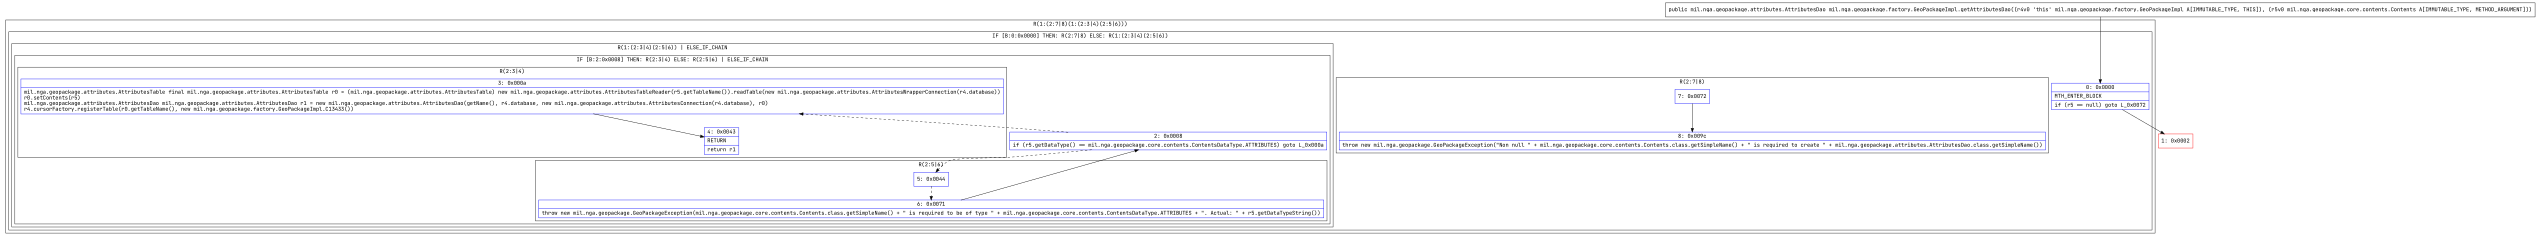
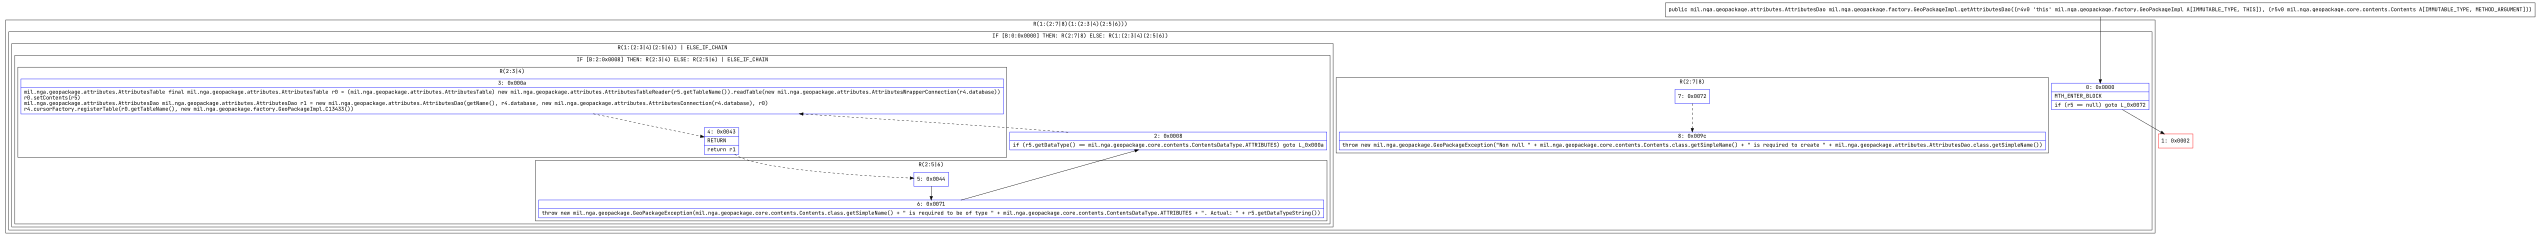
(1692, 116) -> (1692, 116)
(647, 125) -> (647, 125)
(1014, 157) -> (821, 172)
(931, 191) -> (931, 191)
